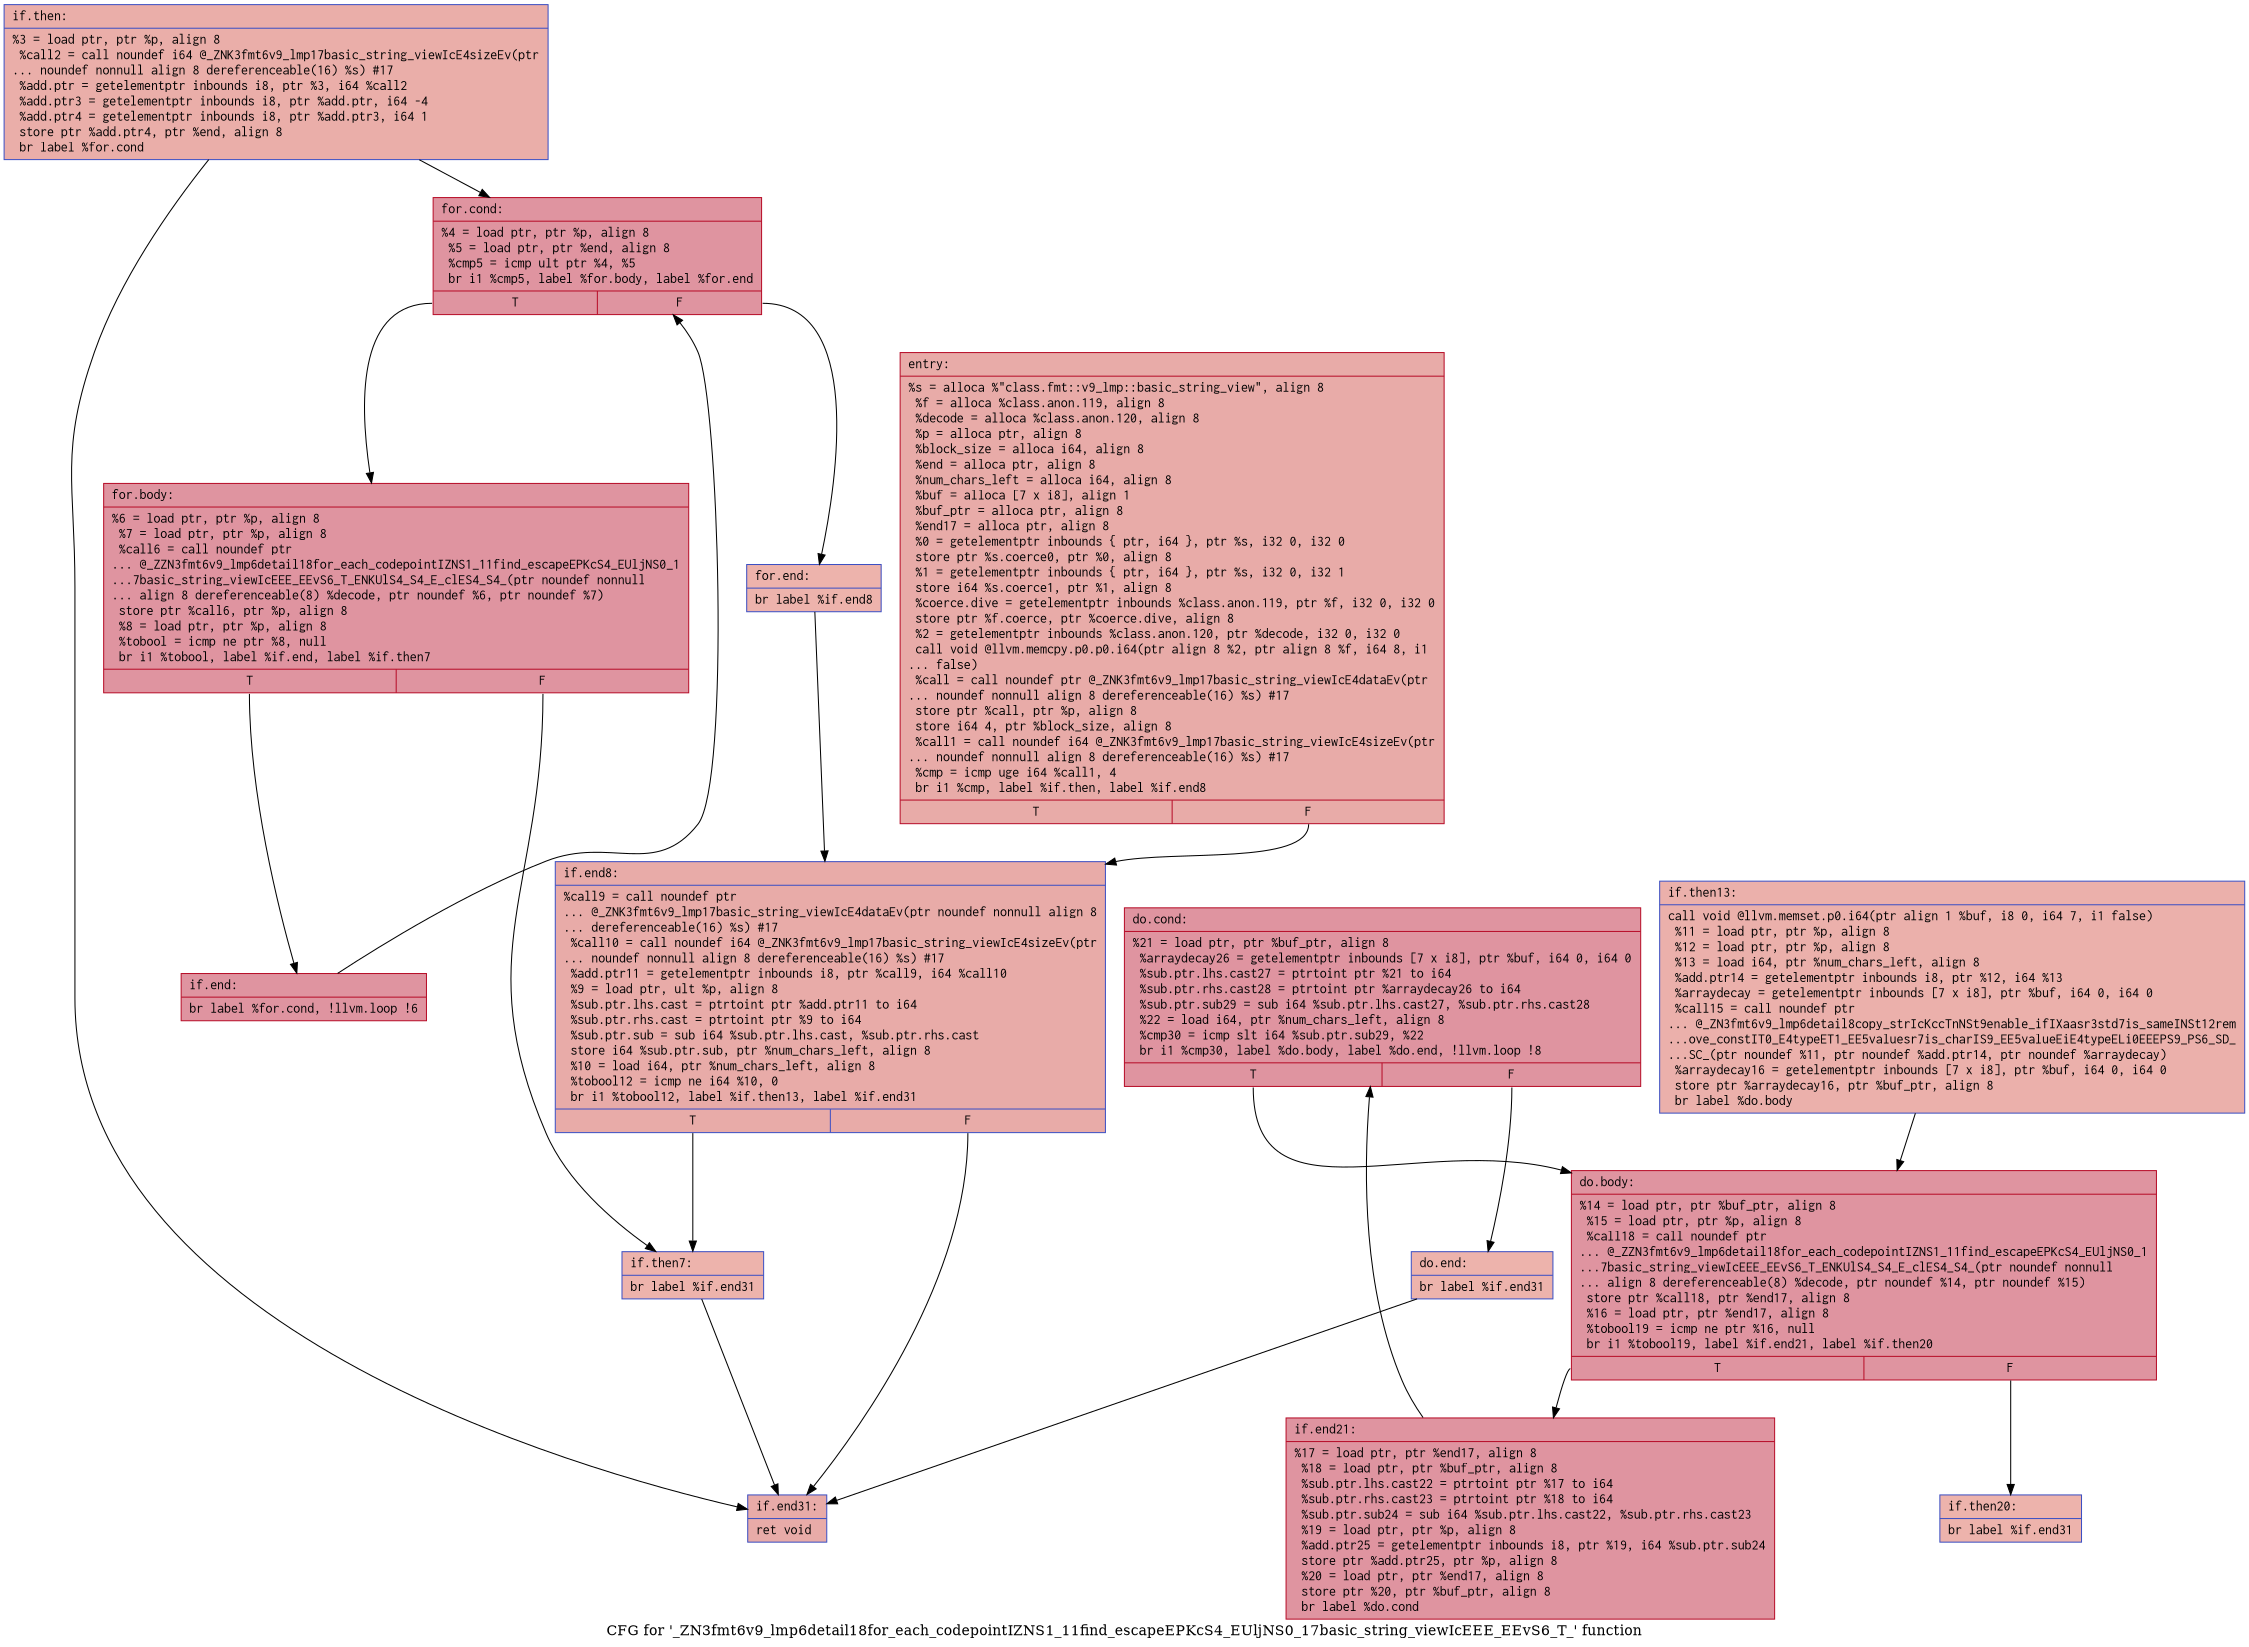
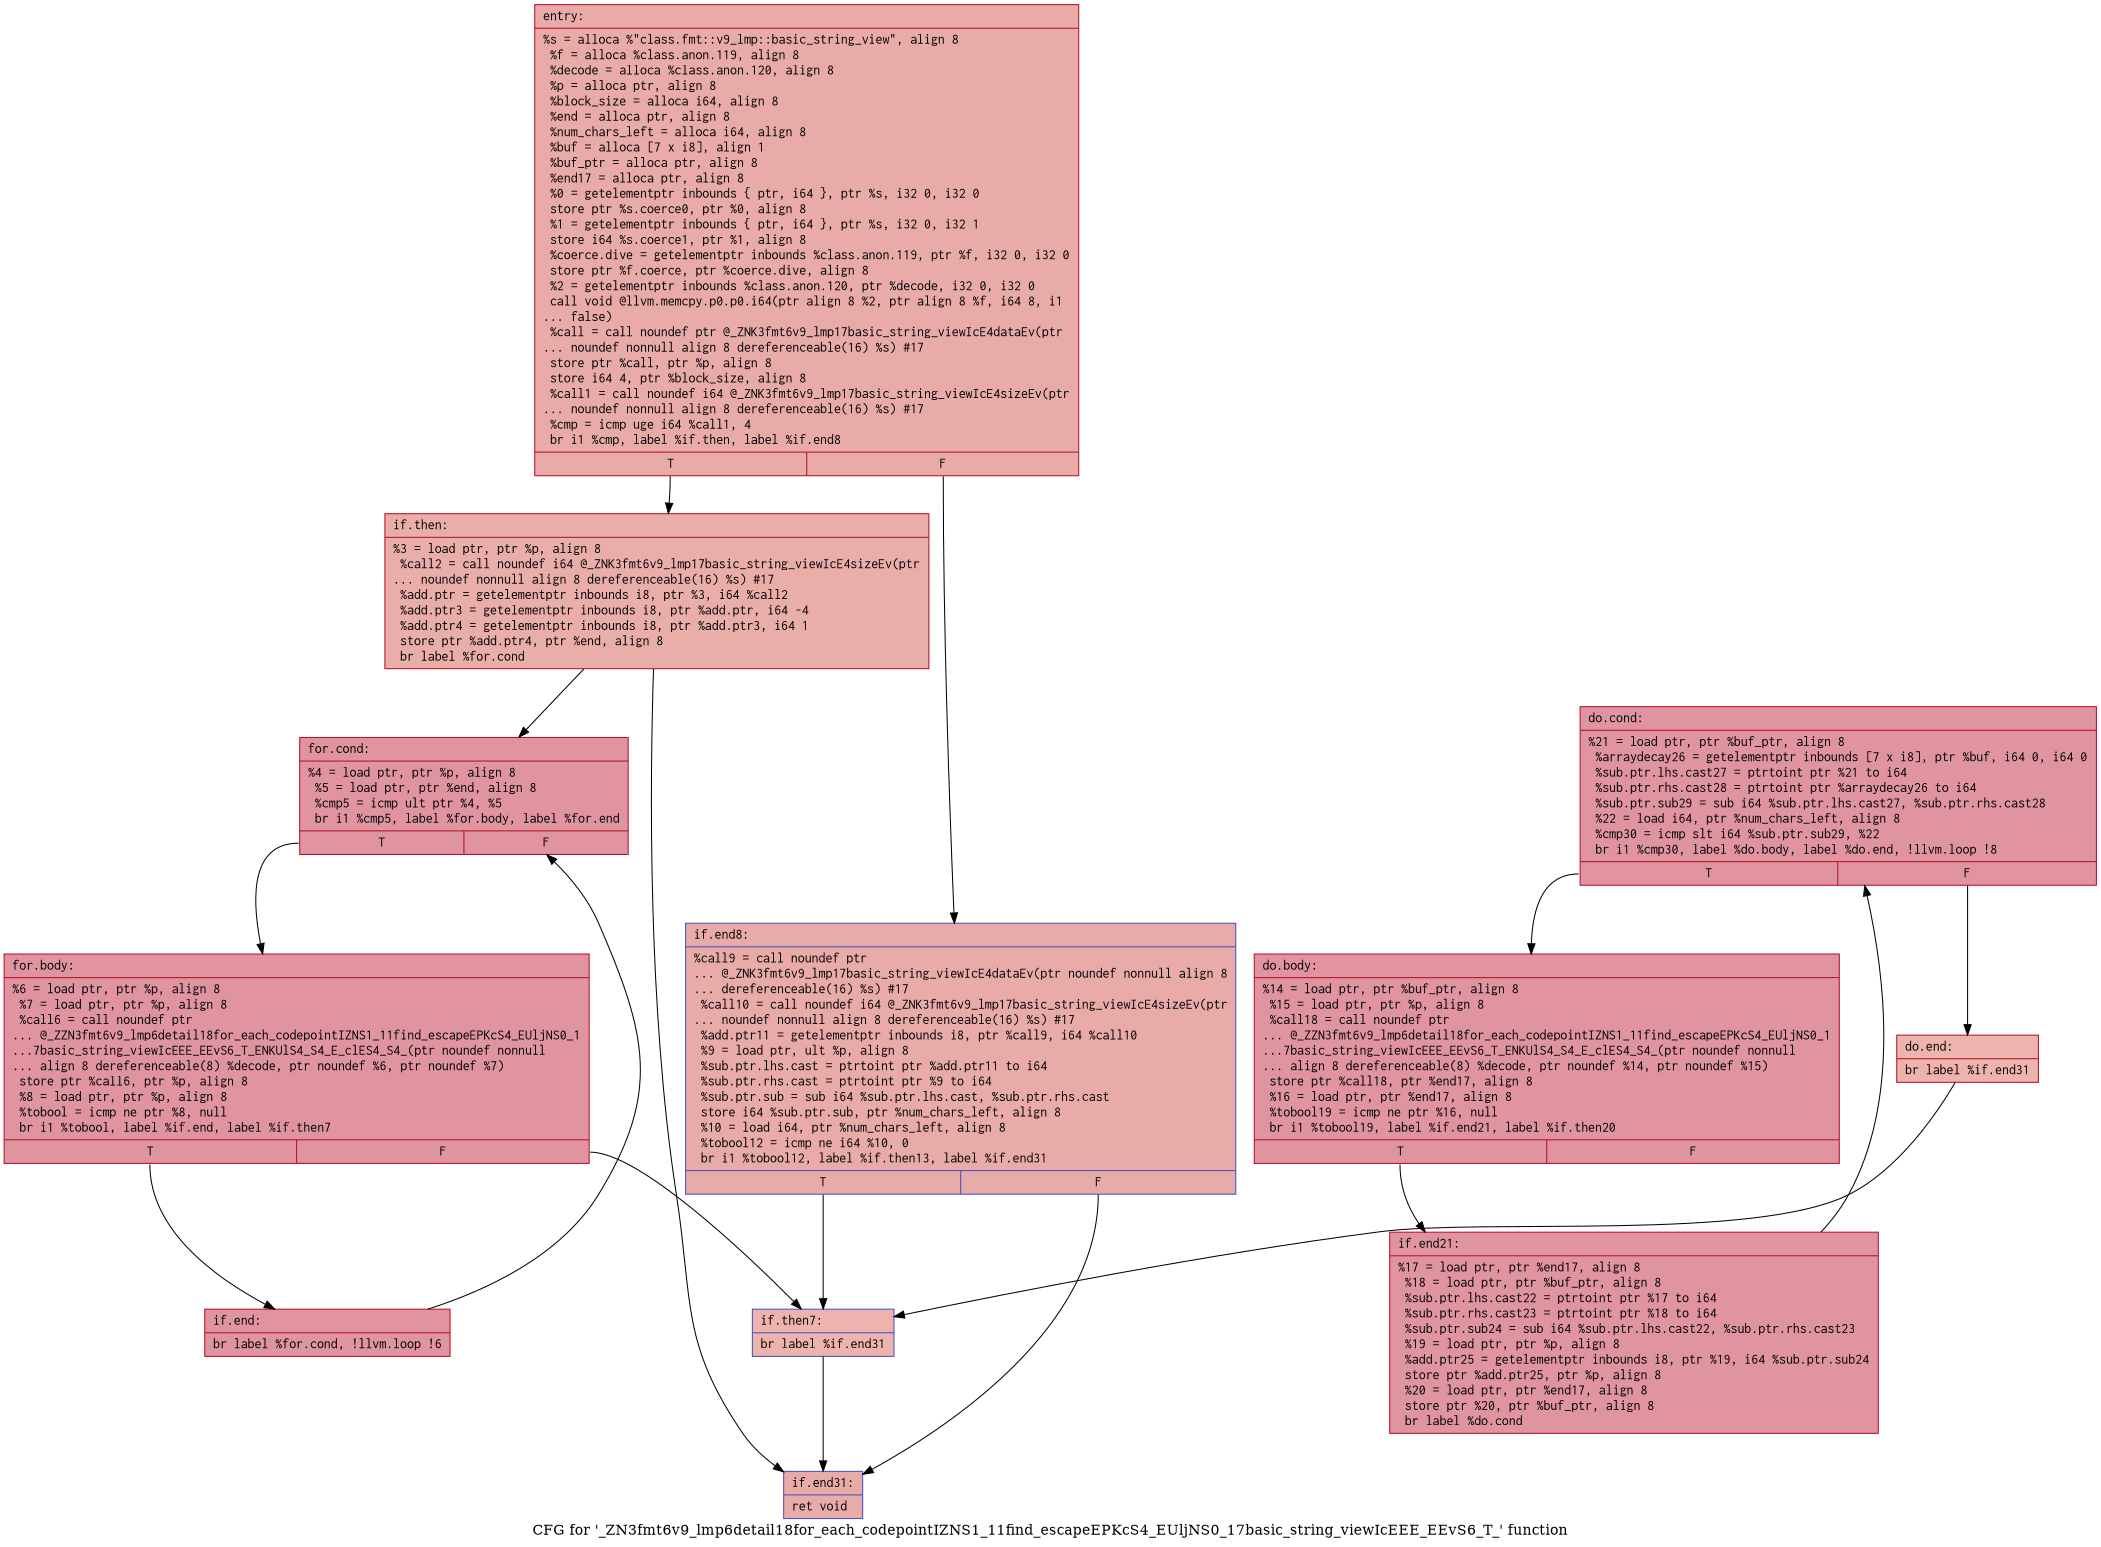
(276, 82) -> (657, 591)
none -> (670, 490)
(814, 588) -> none
(1952, 997) -> none
(1482, 1275) -> (1968, 1059)
(1127, 1400) -> (1453, 1228)
(2011, 1519) -> none
